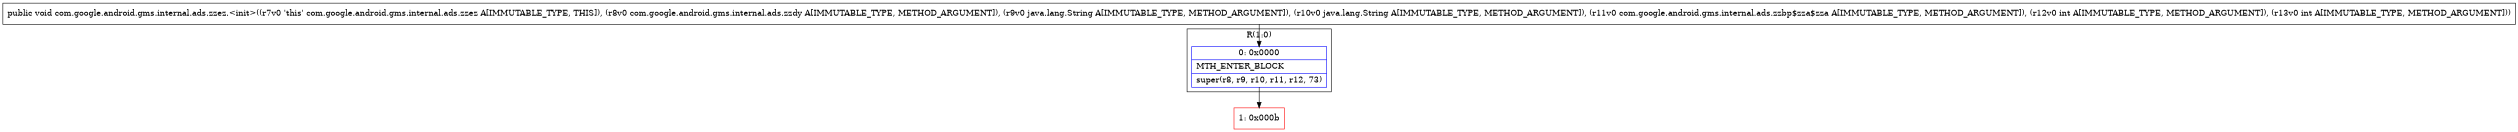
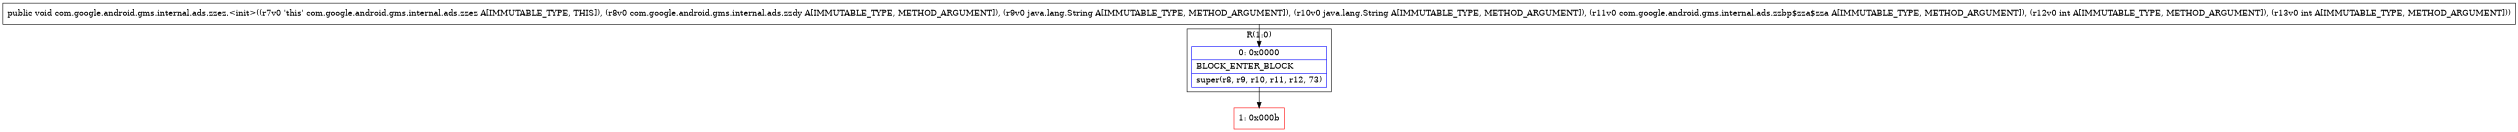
(1240, 66) -> (1245, 66)
